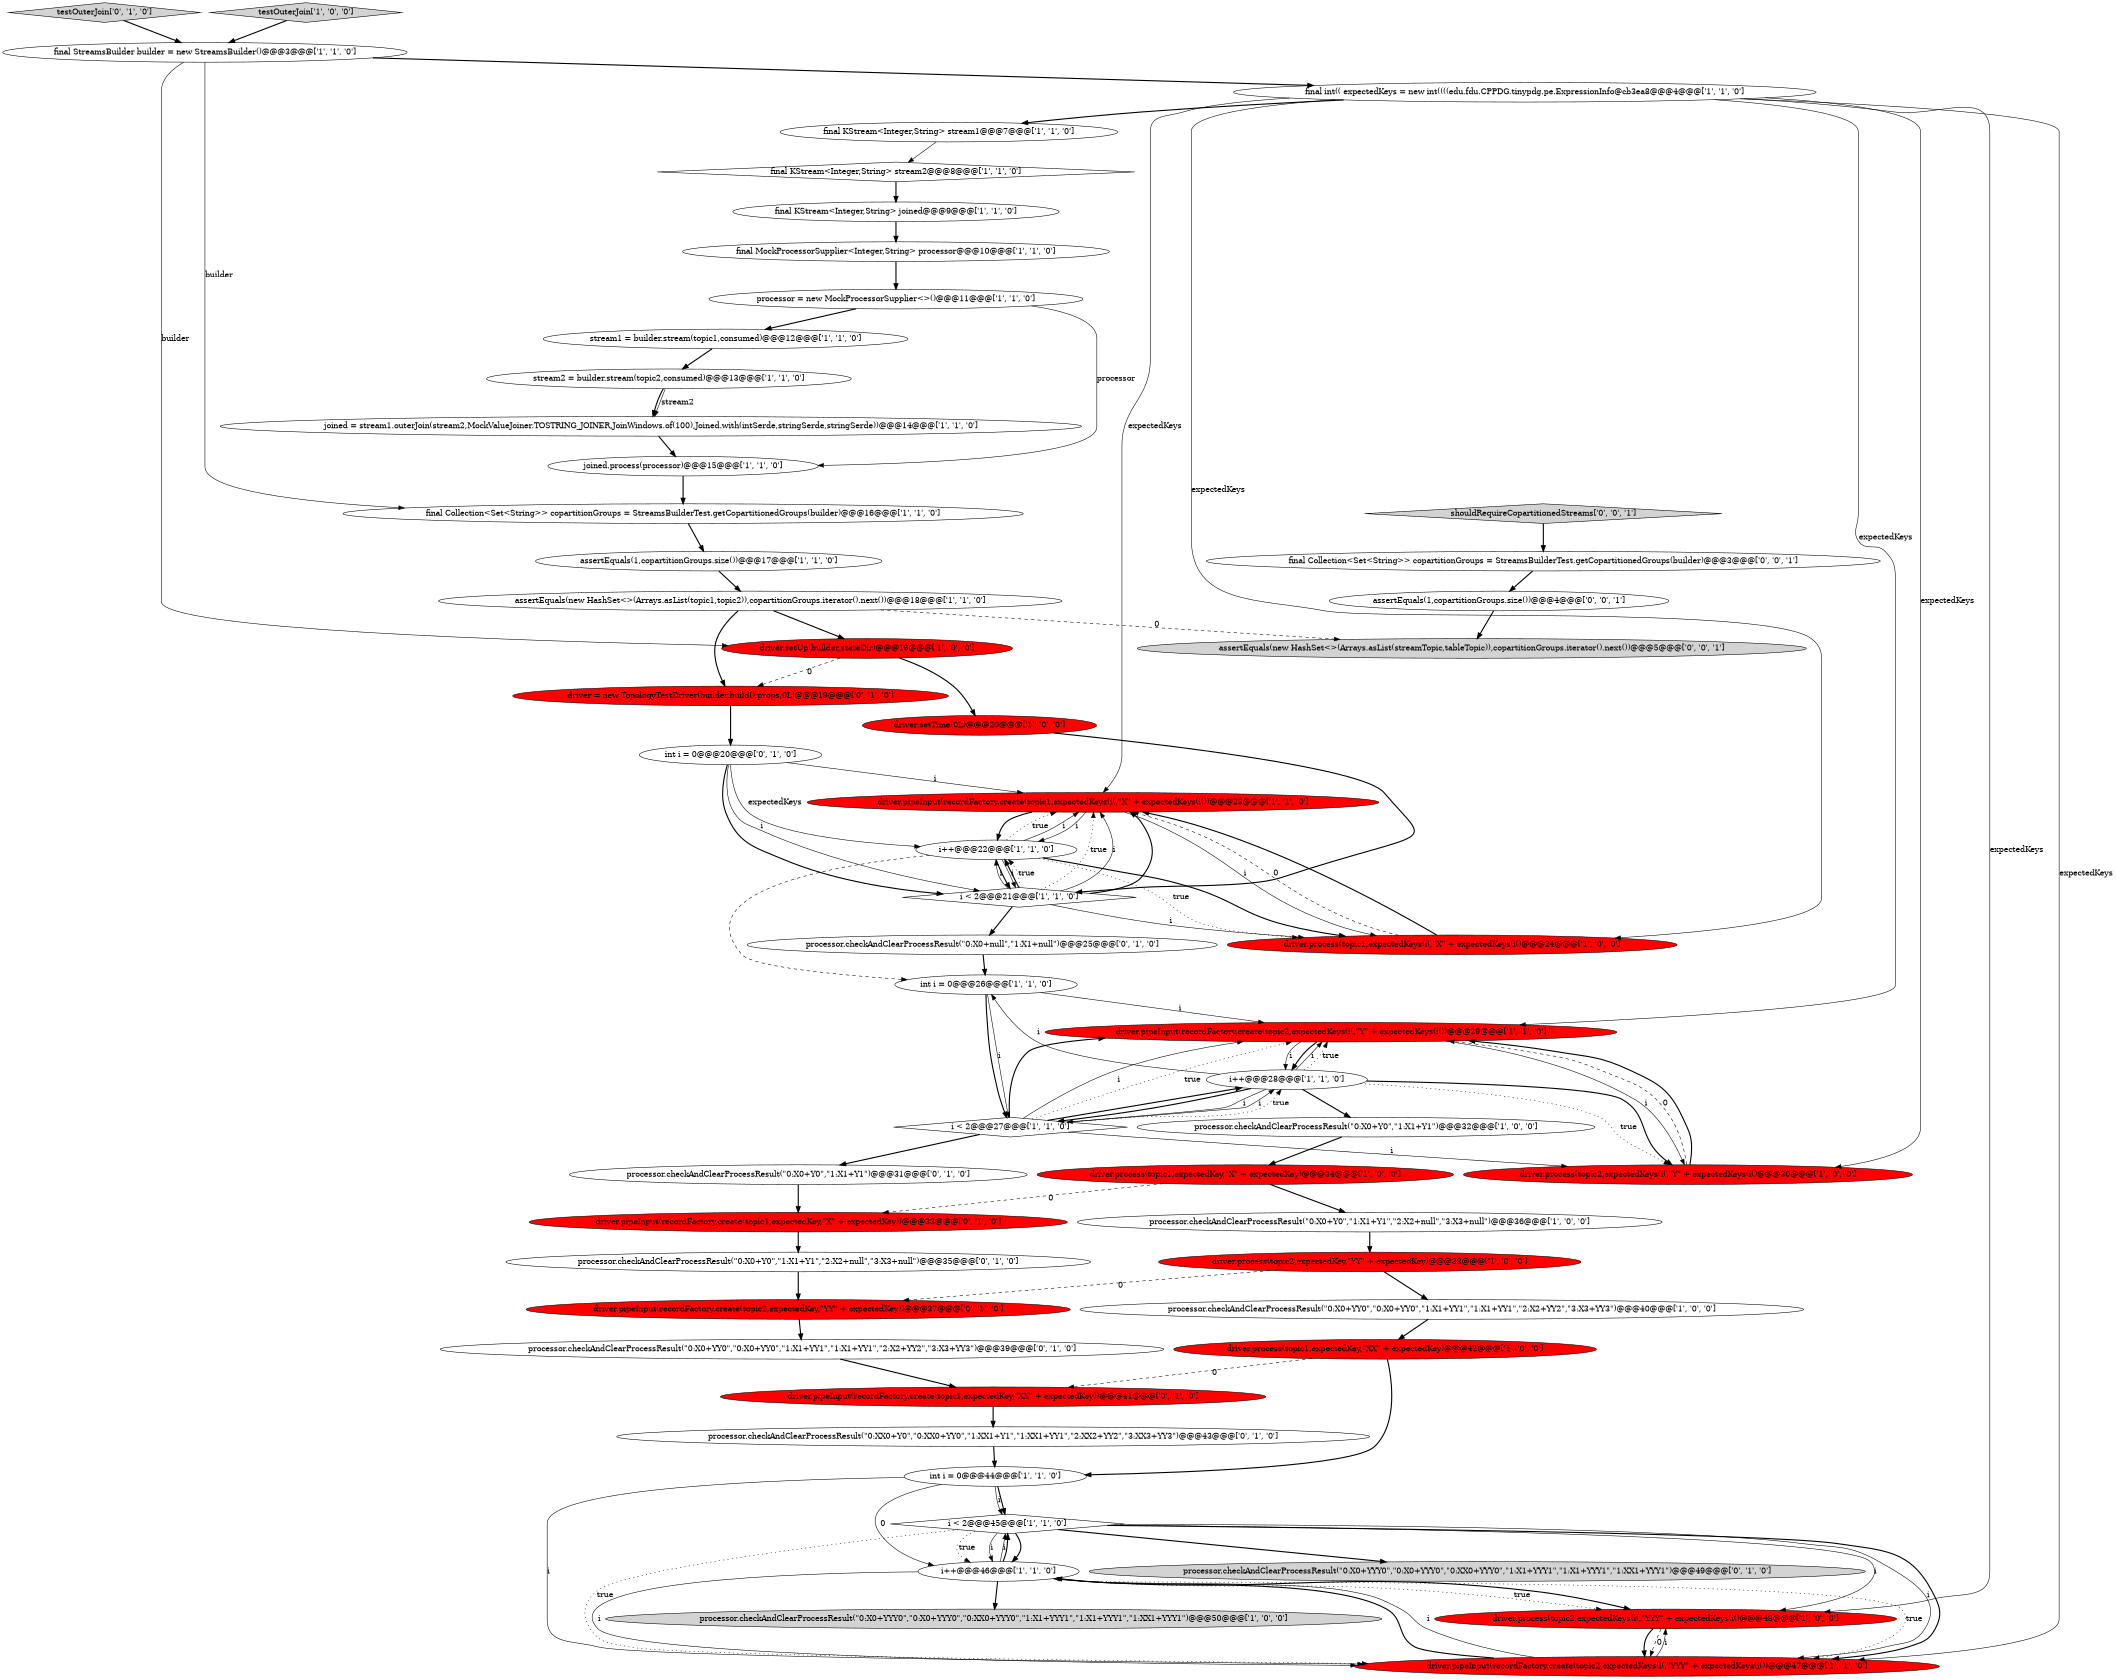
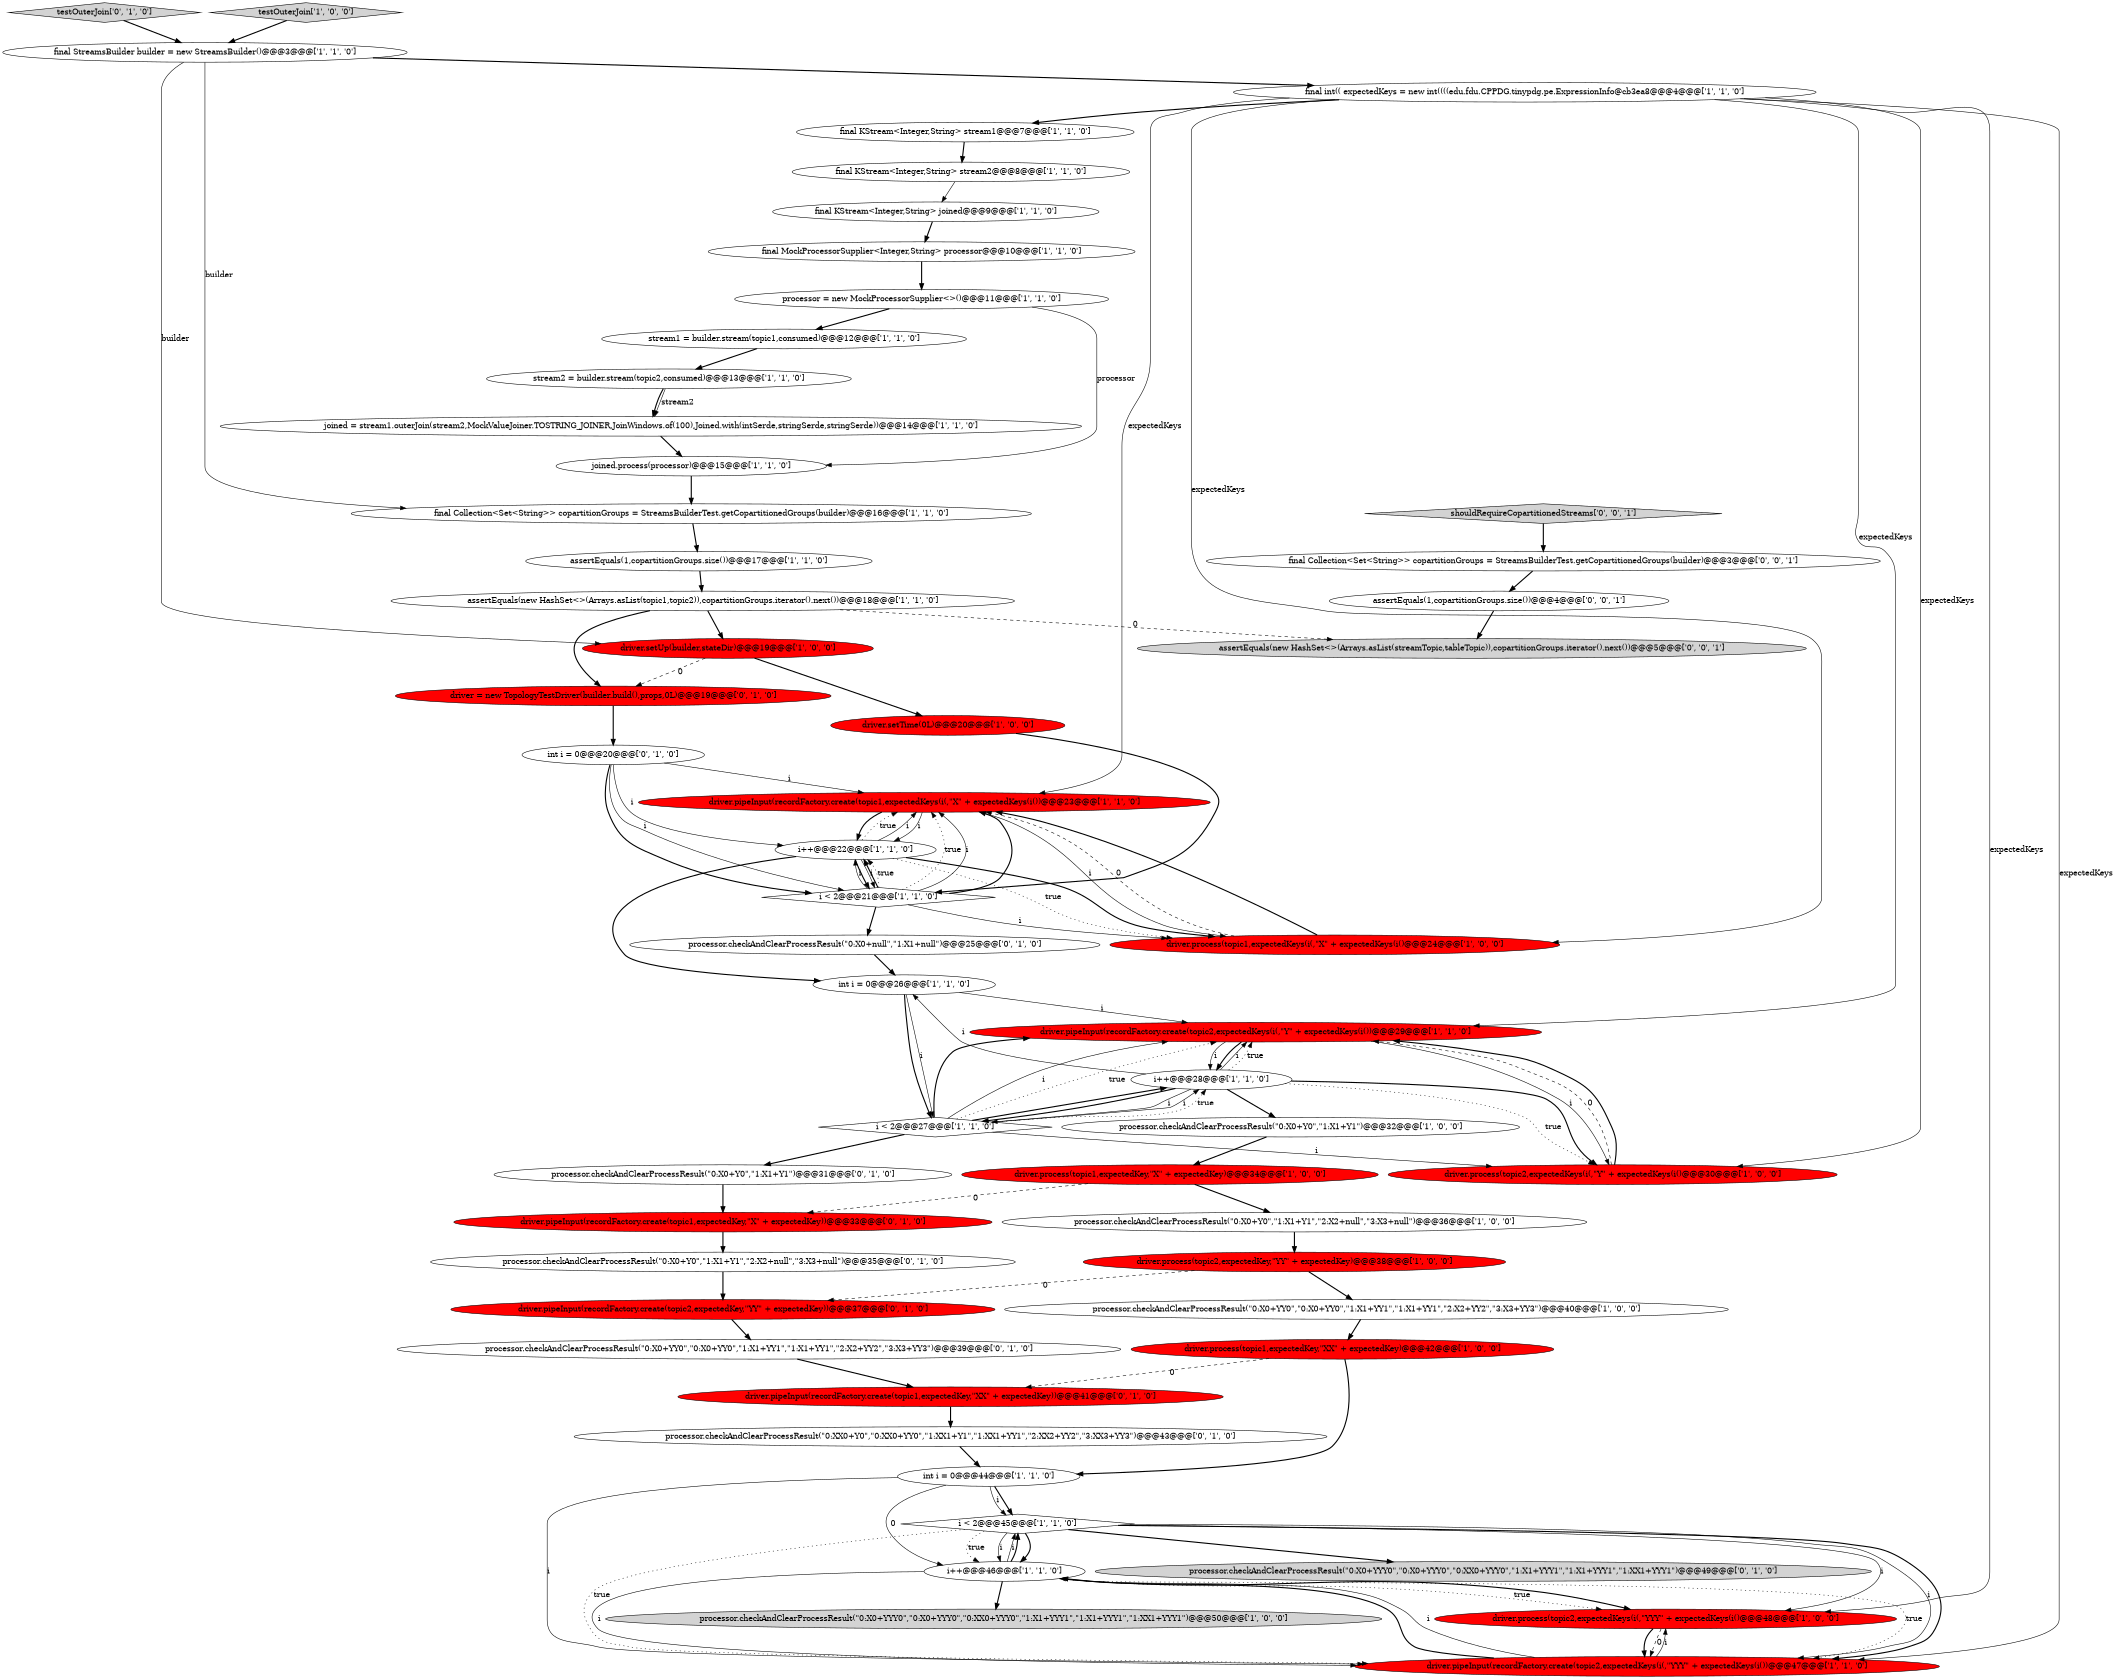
(924, 151) -> (963, 149)
(896, 172) -> (961, 172)
(896, 189) -> (950, 190)
(775, 802) -> (632, 802)
(734, 913) -> (615, 936)
